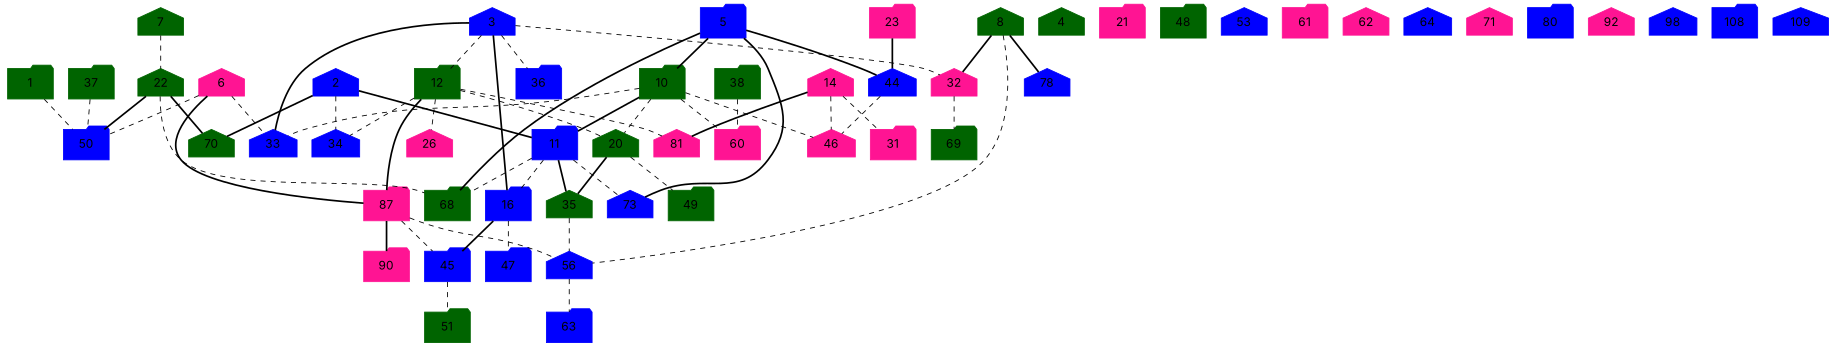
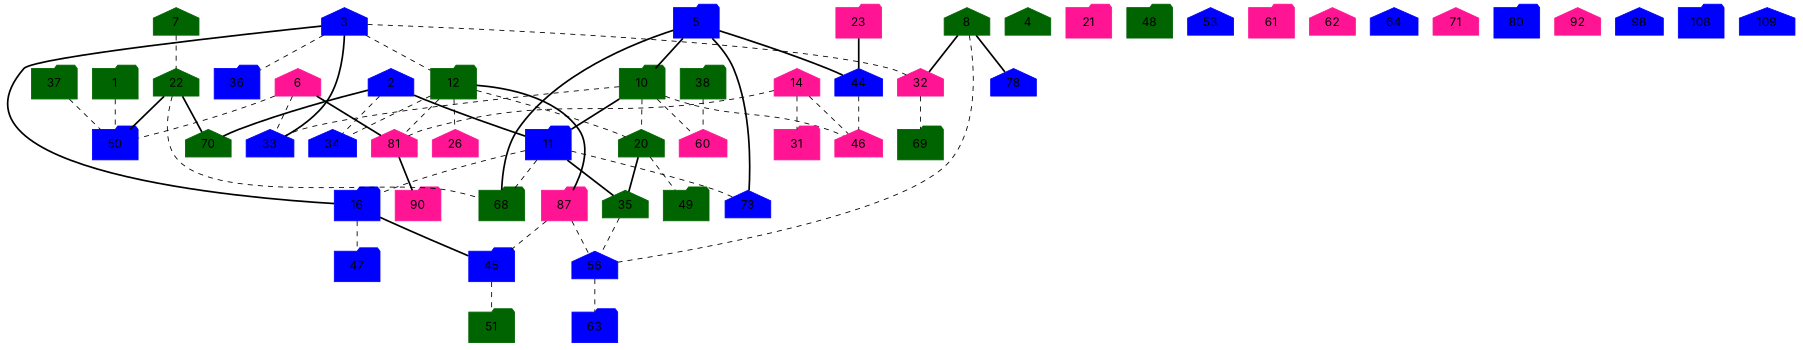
(755, 111) -> (590, 109)
(738, 145) -> (703, 145)
(232, 184) -> (346, 114)
(387, 236) -> (406, 174)
